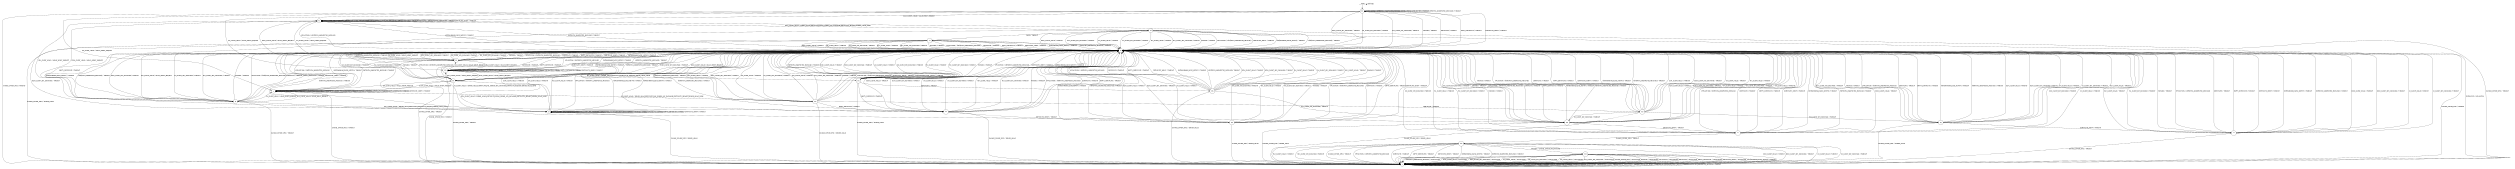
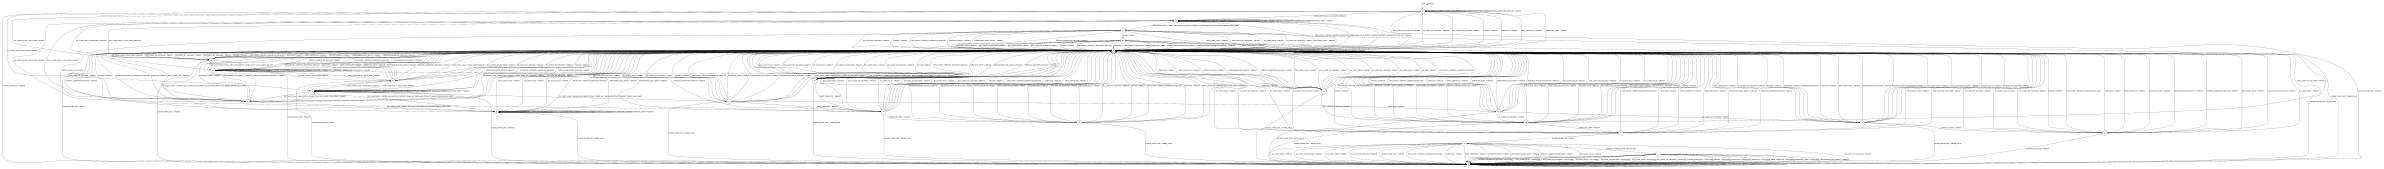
(2475, 96) -> (2344, 96)
(794, 163) -> none
